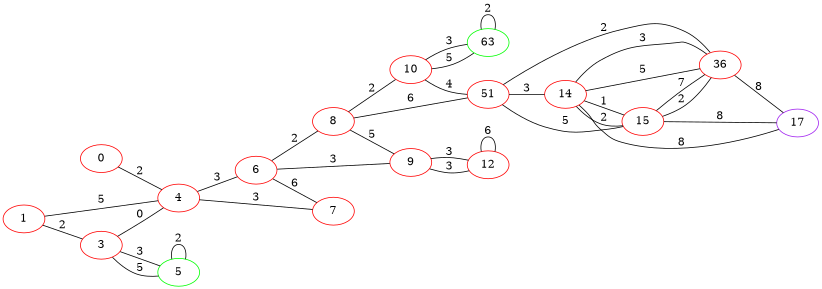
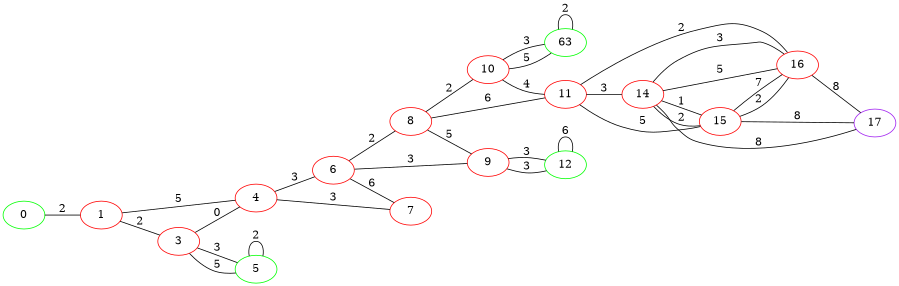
(720, 65) -> (798, 65)
(488, 94) -> (566, 94)
(101, 159) -> (24, 215)
(488, 165) -> (566, 165)
(140, 178) -> (63, 215)
